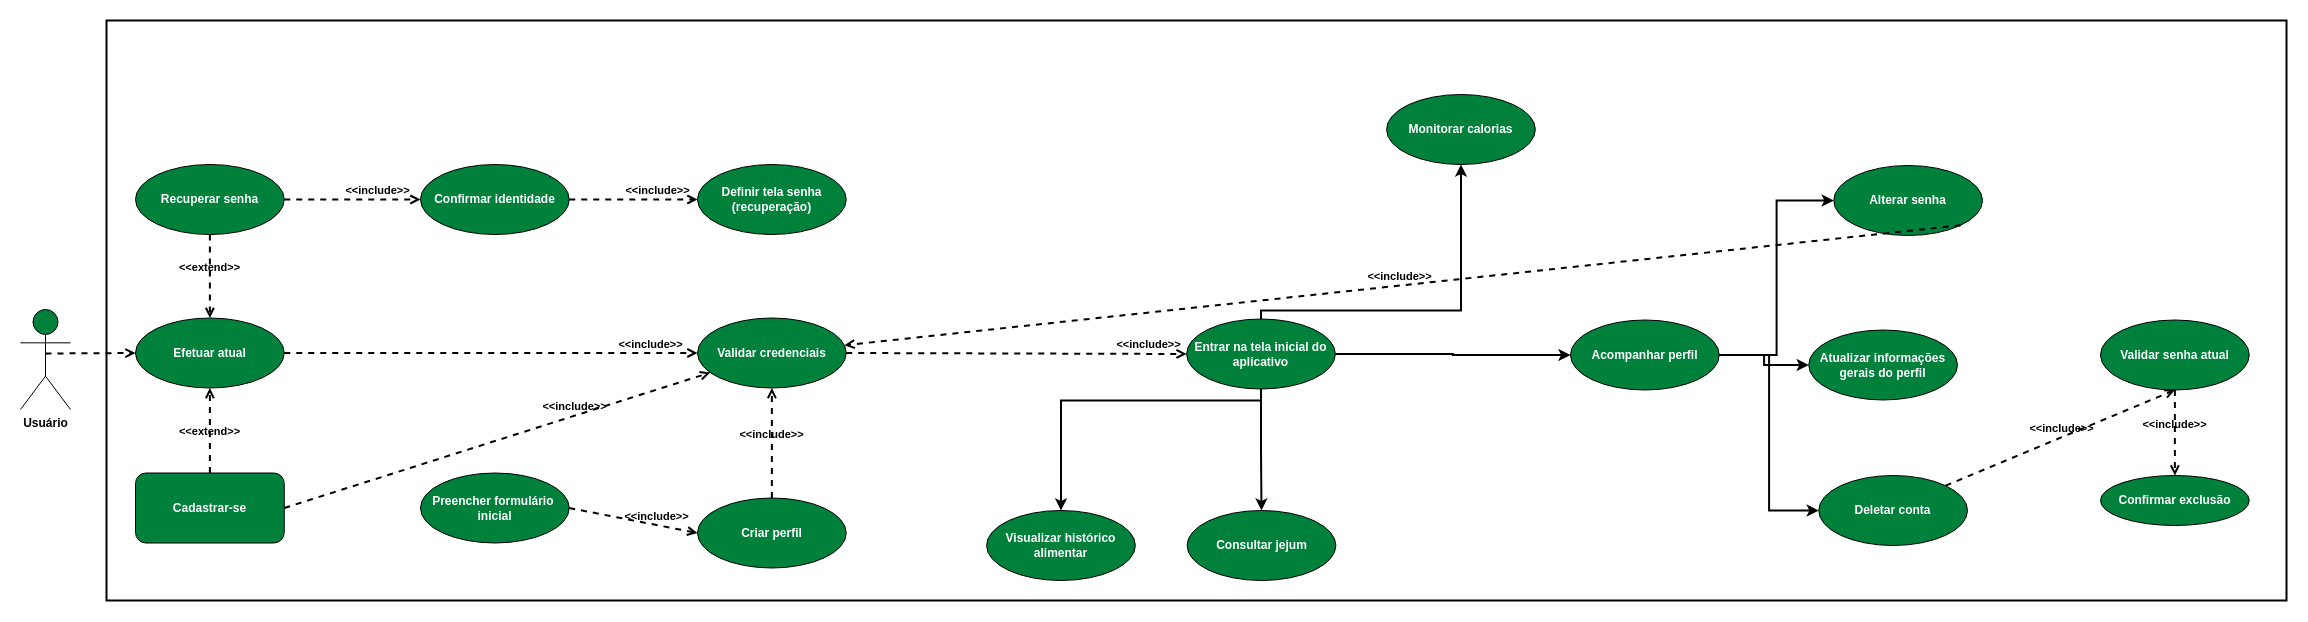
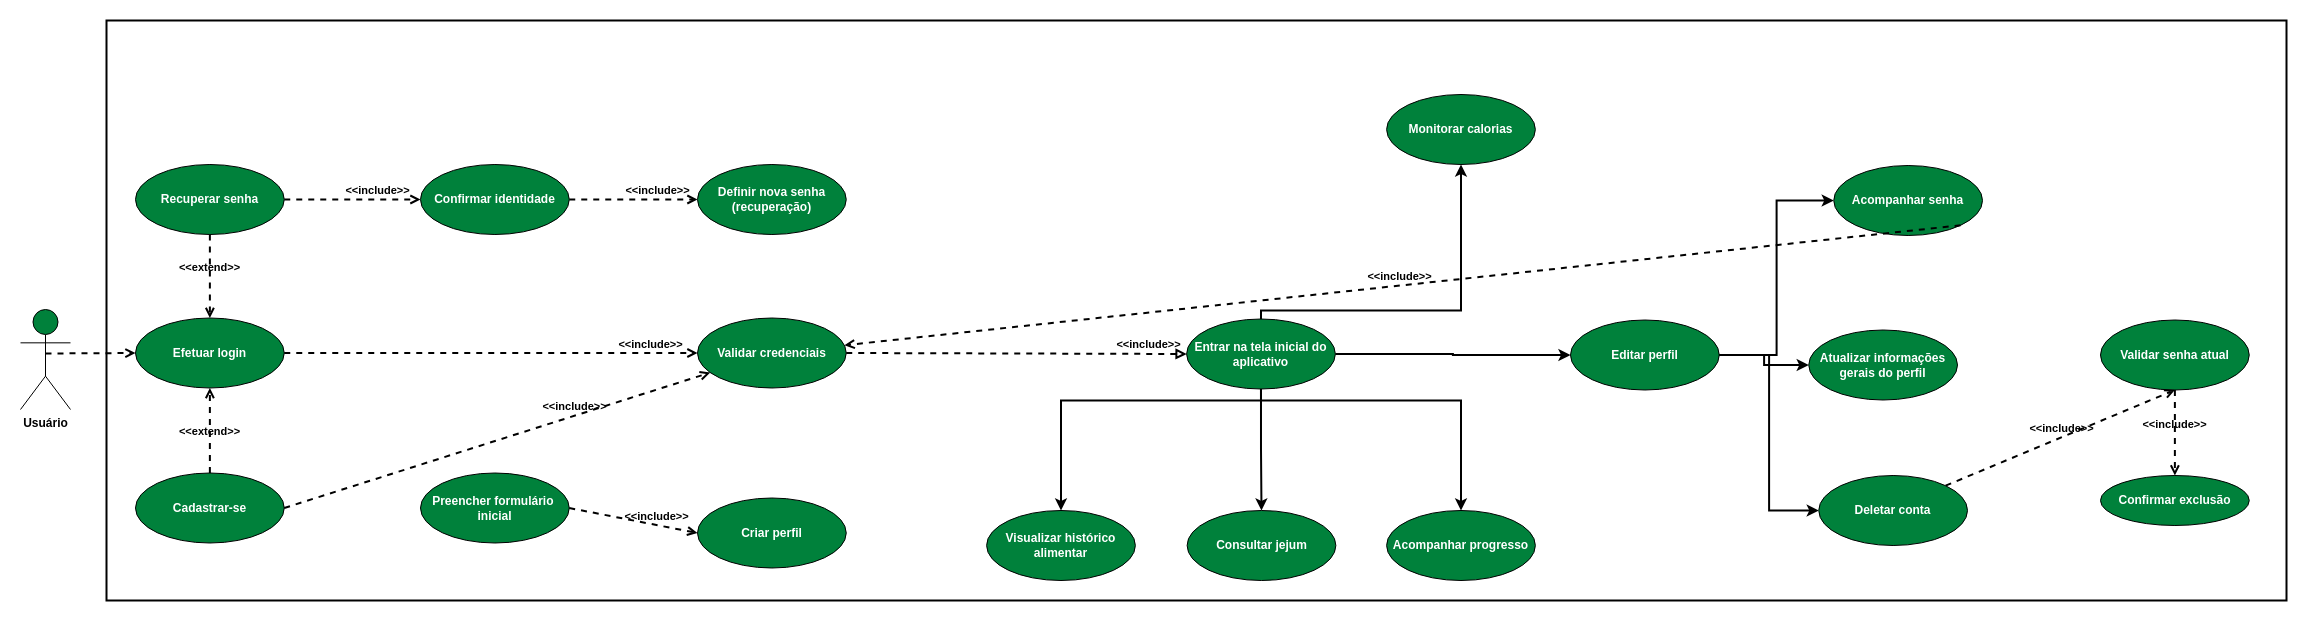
(772, 200) -> (772, 200)
(1908, 201) -> (1908, 201)
(210, 354) -> (210, 354)
(1175, 354) -> (1174, 354)
(1645, 356) -> (1645, 356)
none -> (1412, 401)
(772, 446) -> none
(210, 508) -> (210, 508)
none -> (1461, 546)
